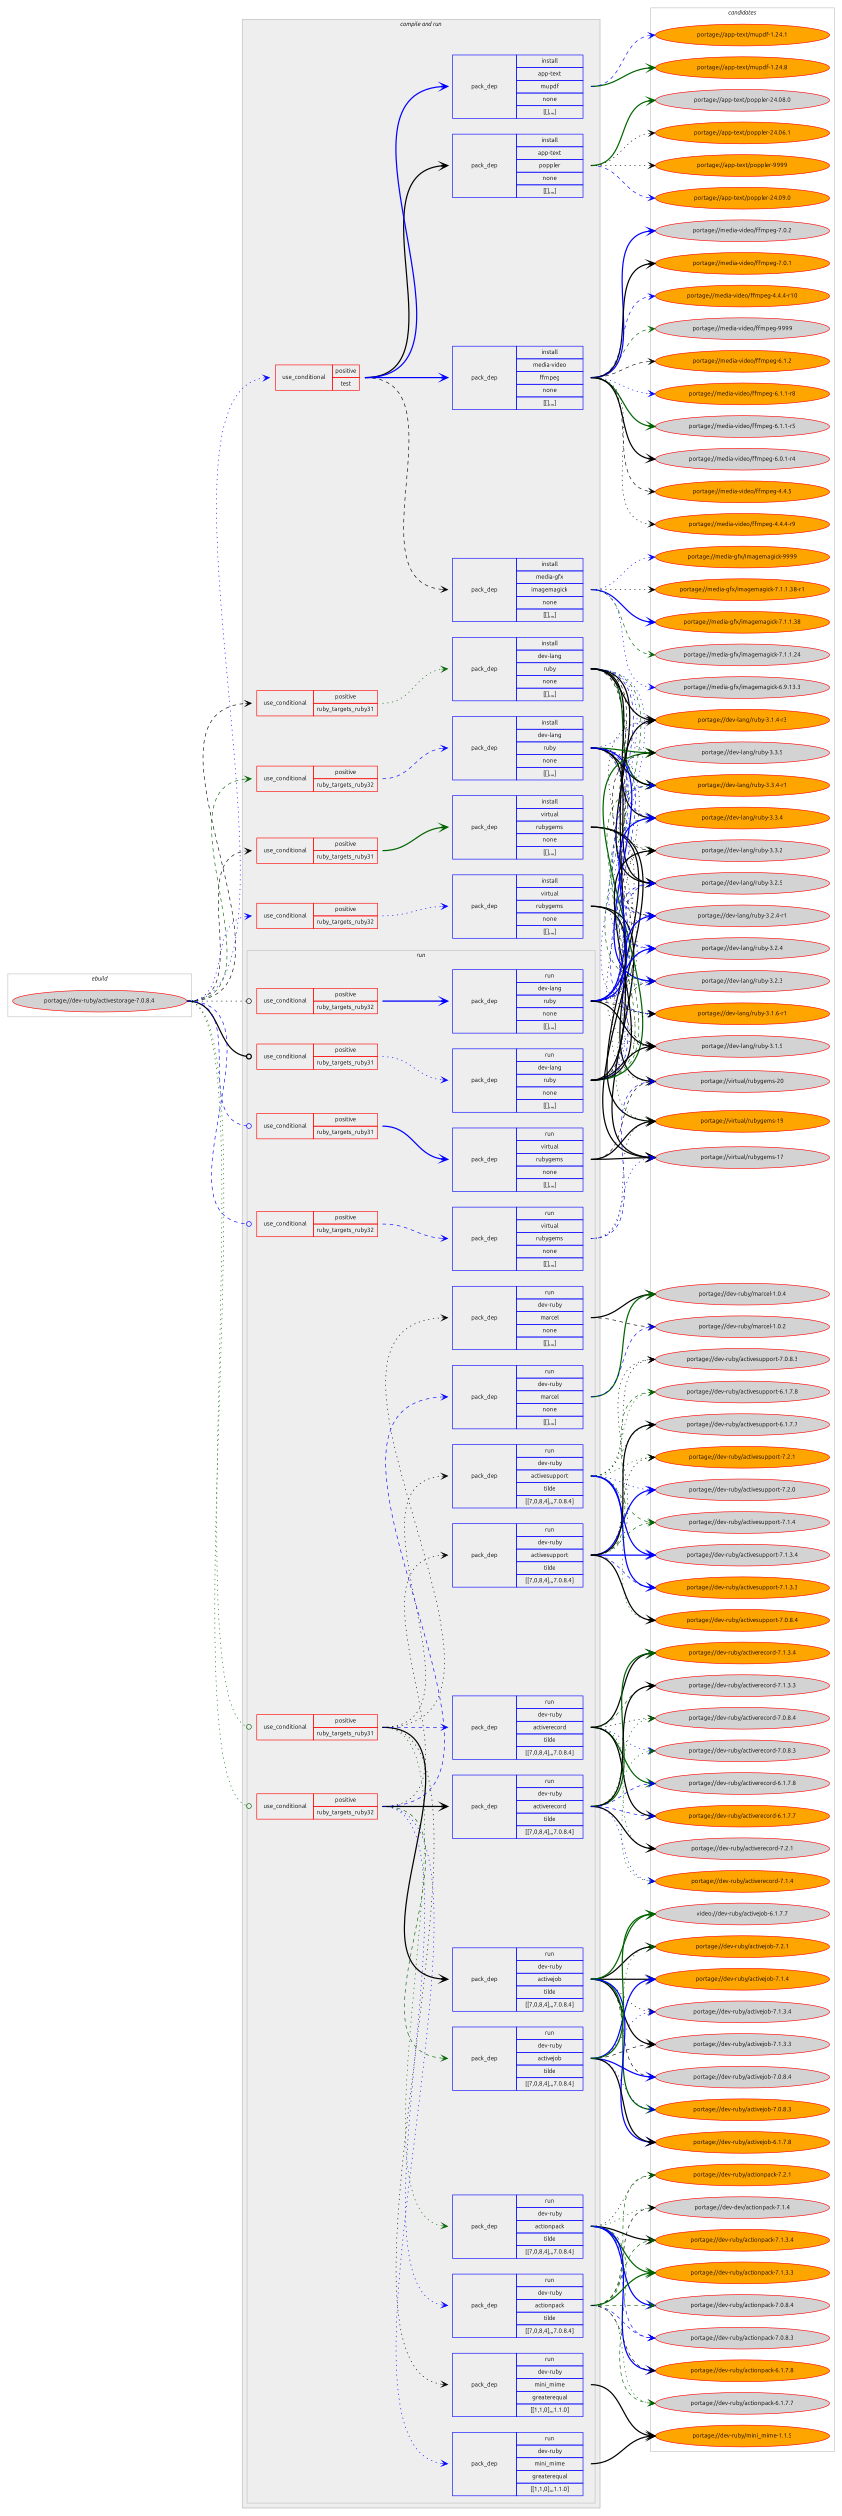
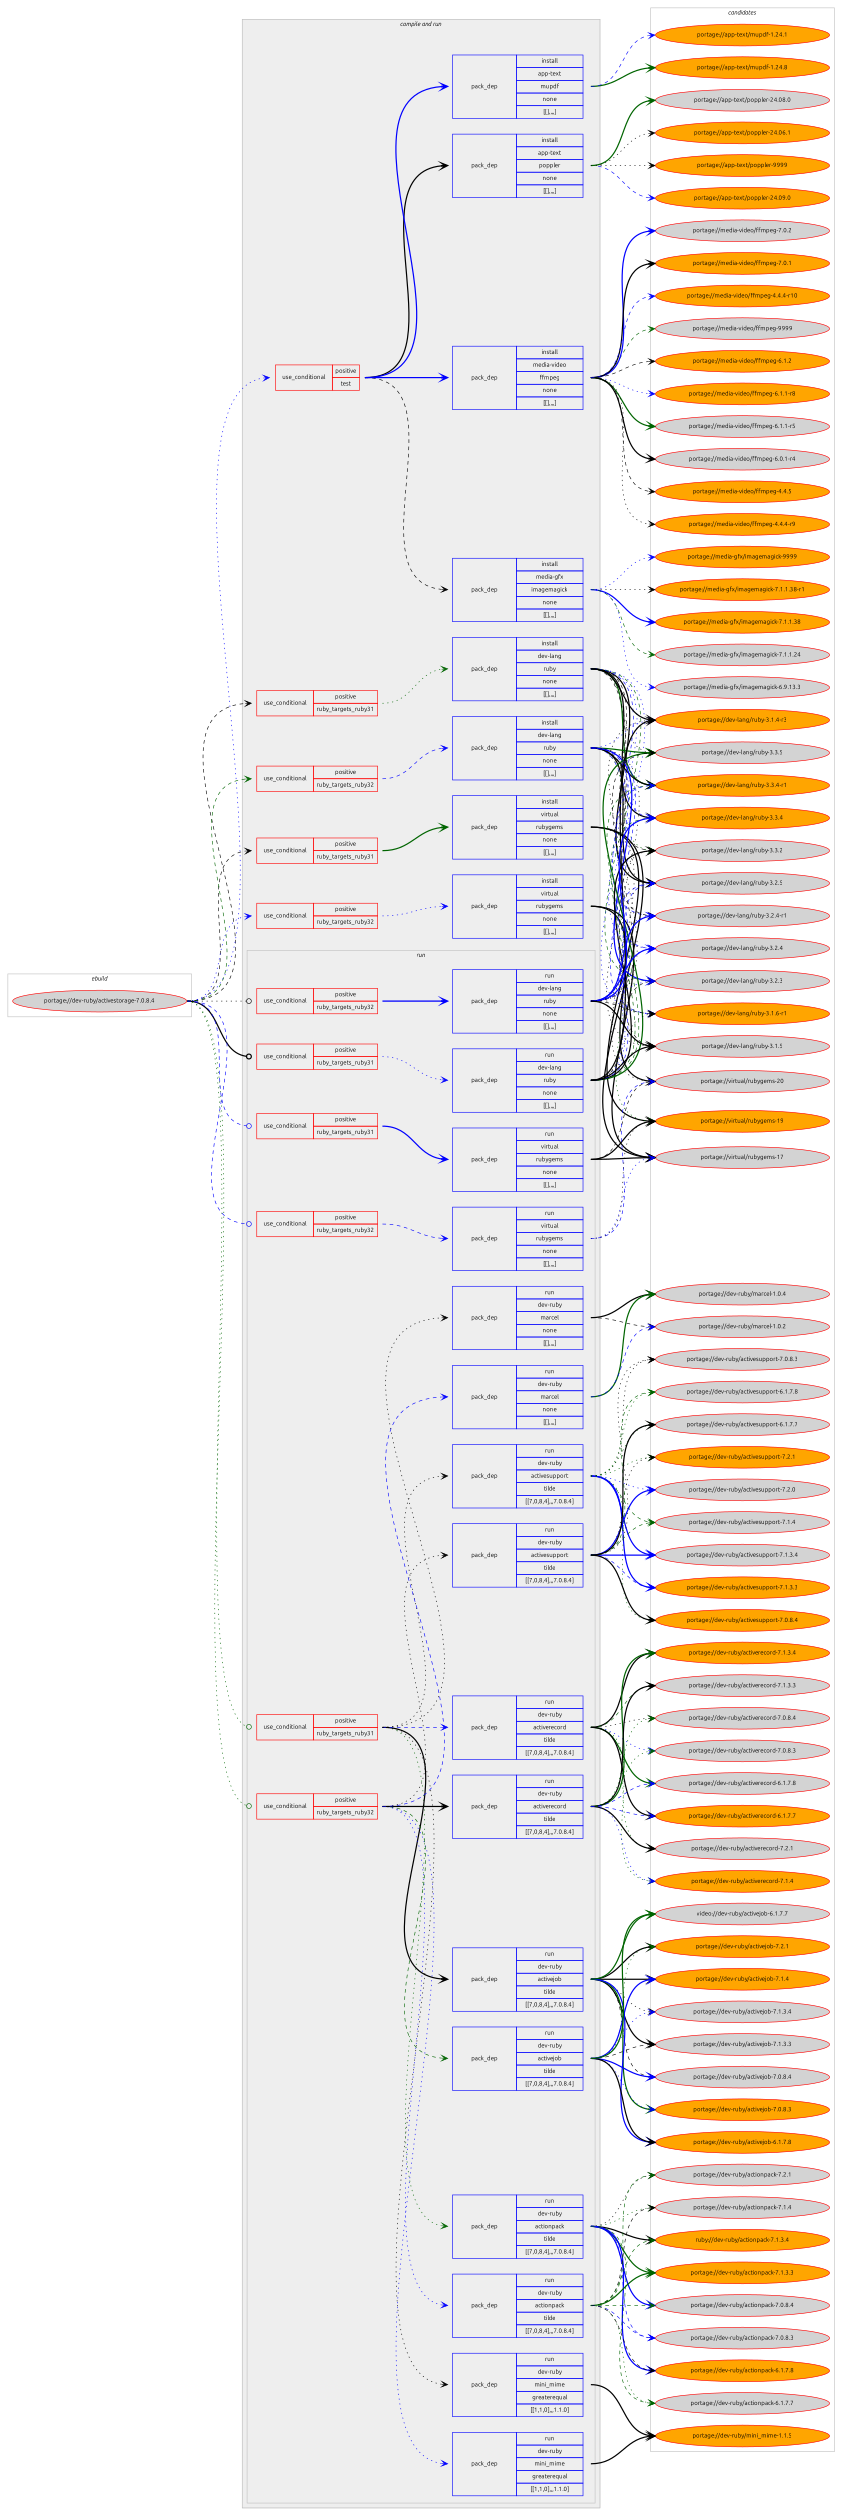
(743, 2175) -> (743, 2175)
(743, 2208) -> (743, 2208)
(743, 2240) -> (743, 2240)
